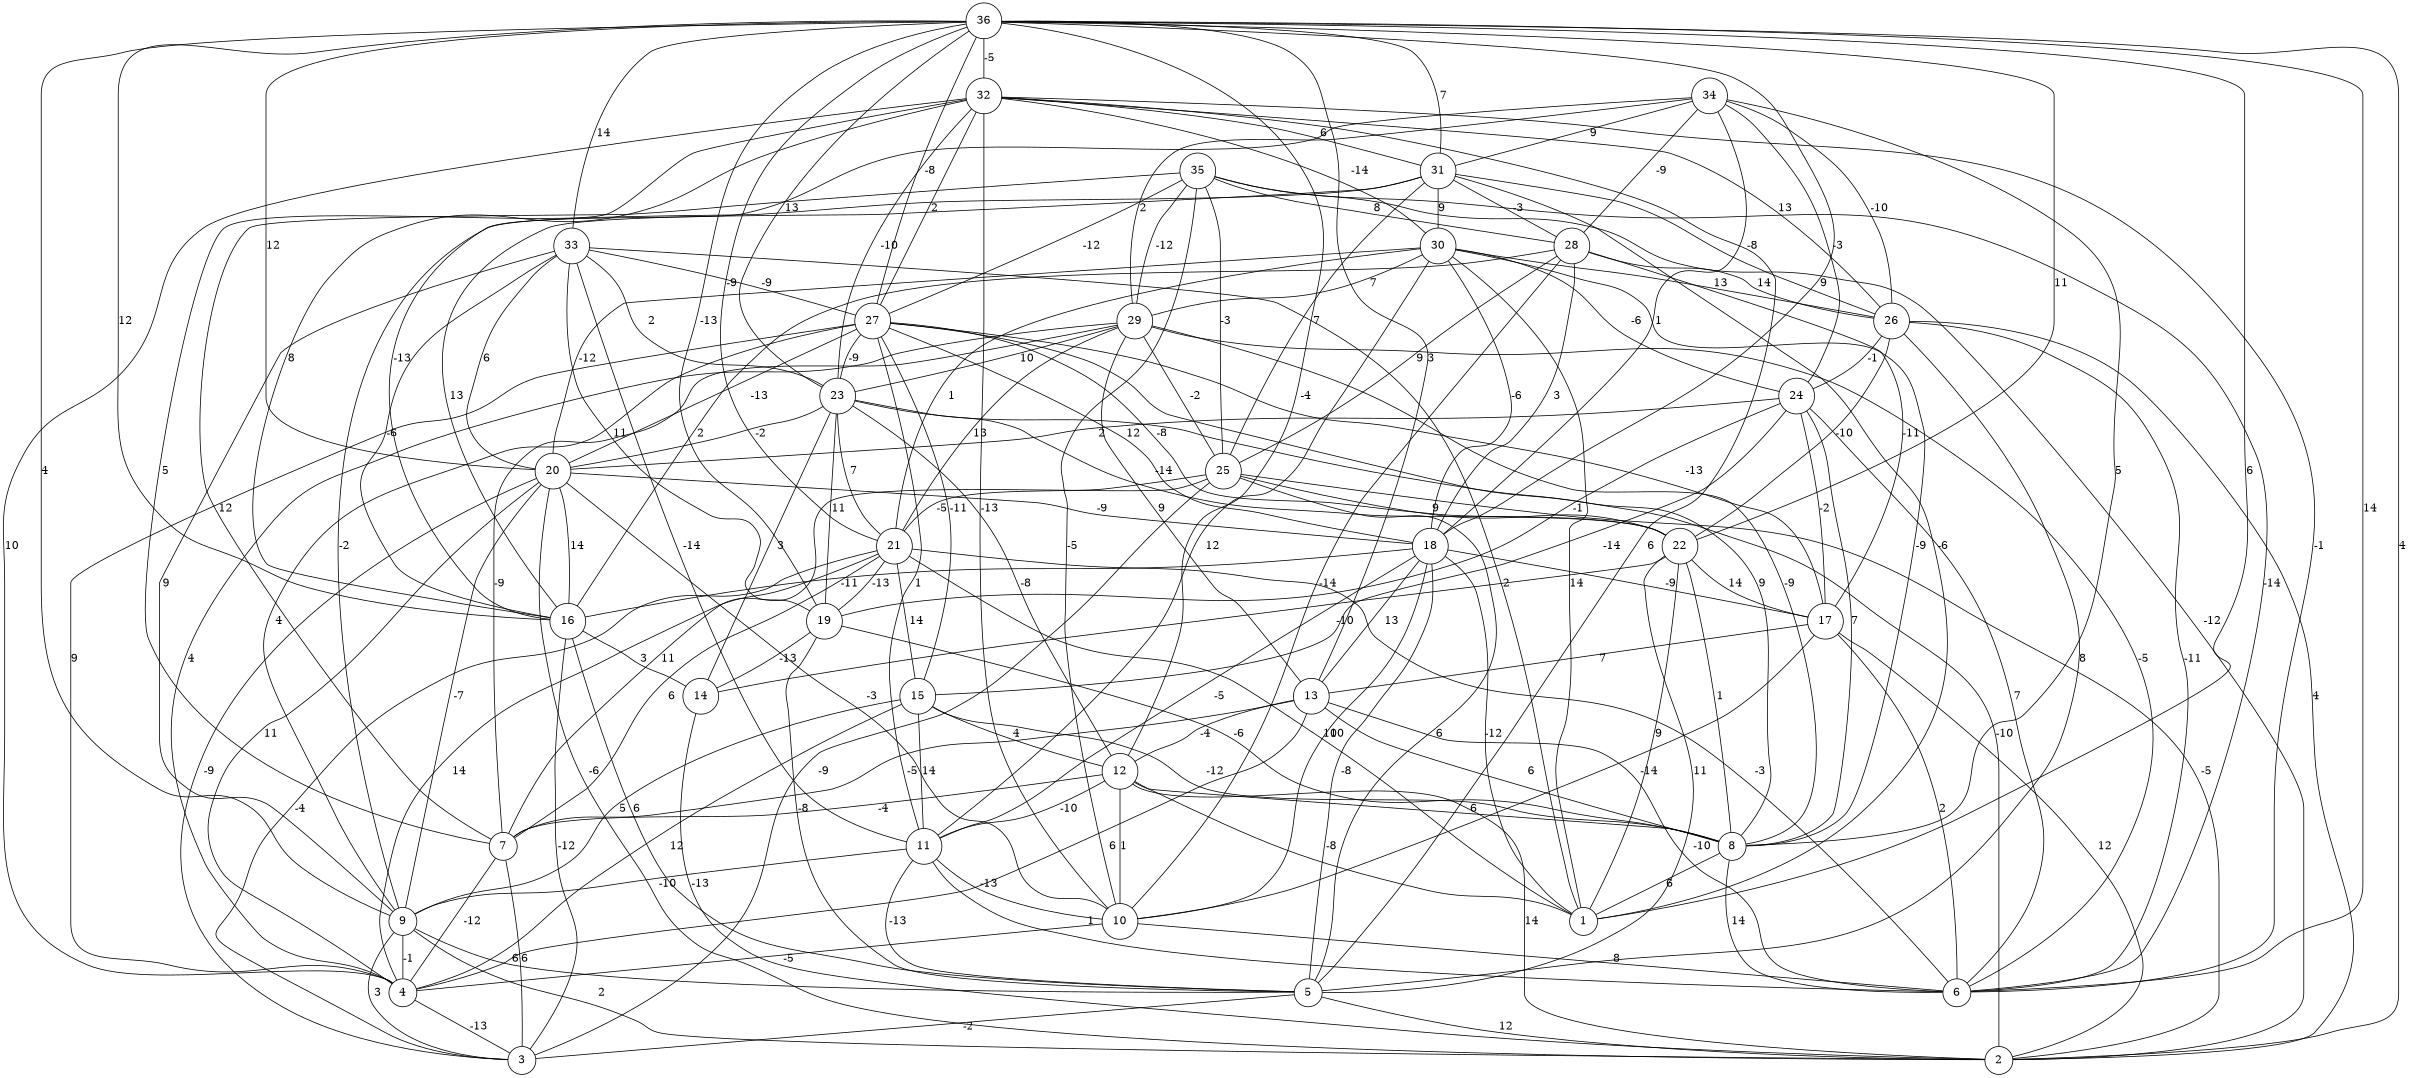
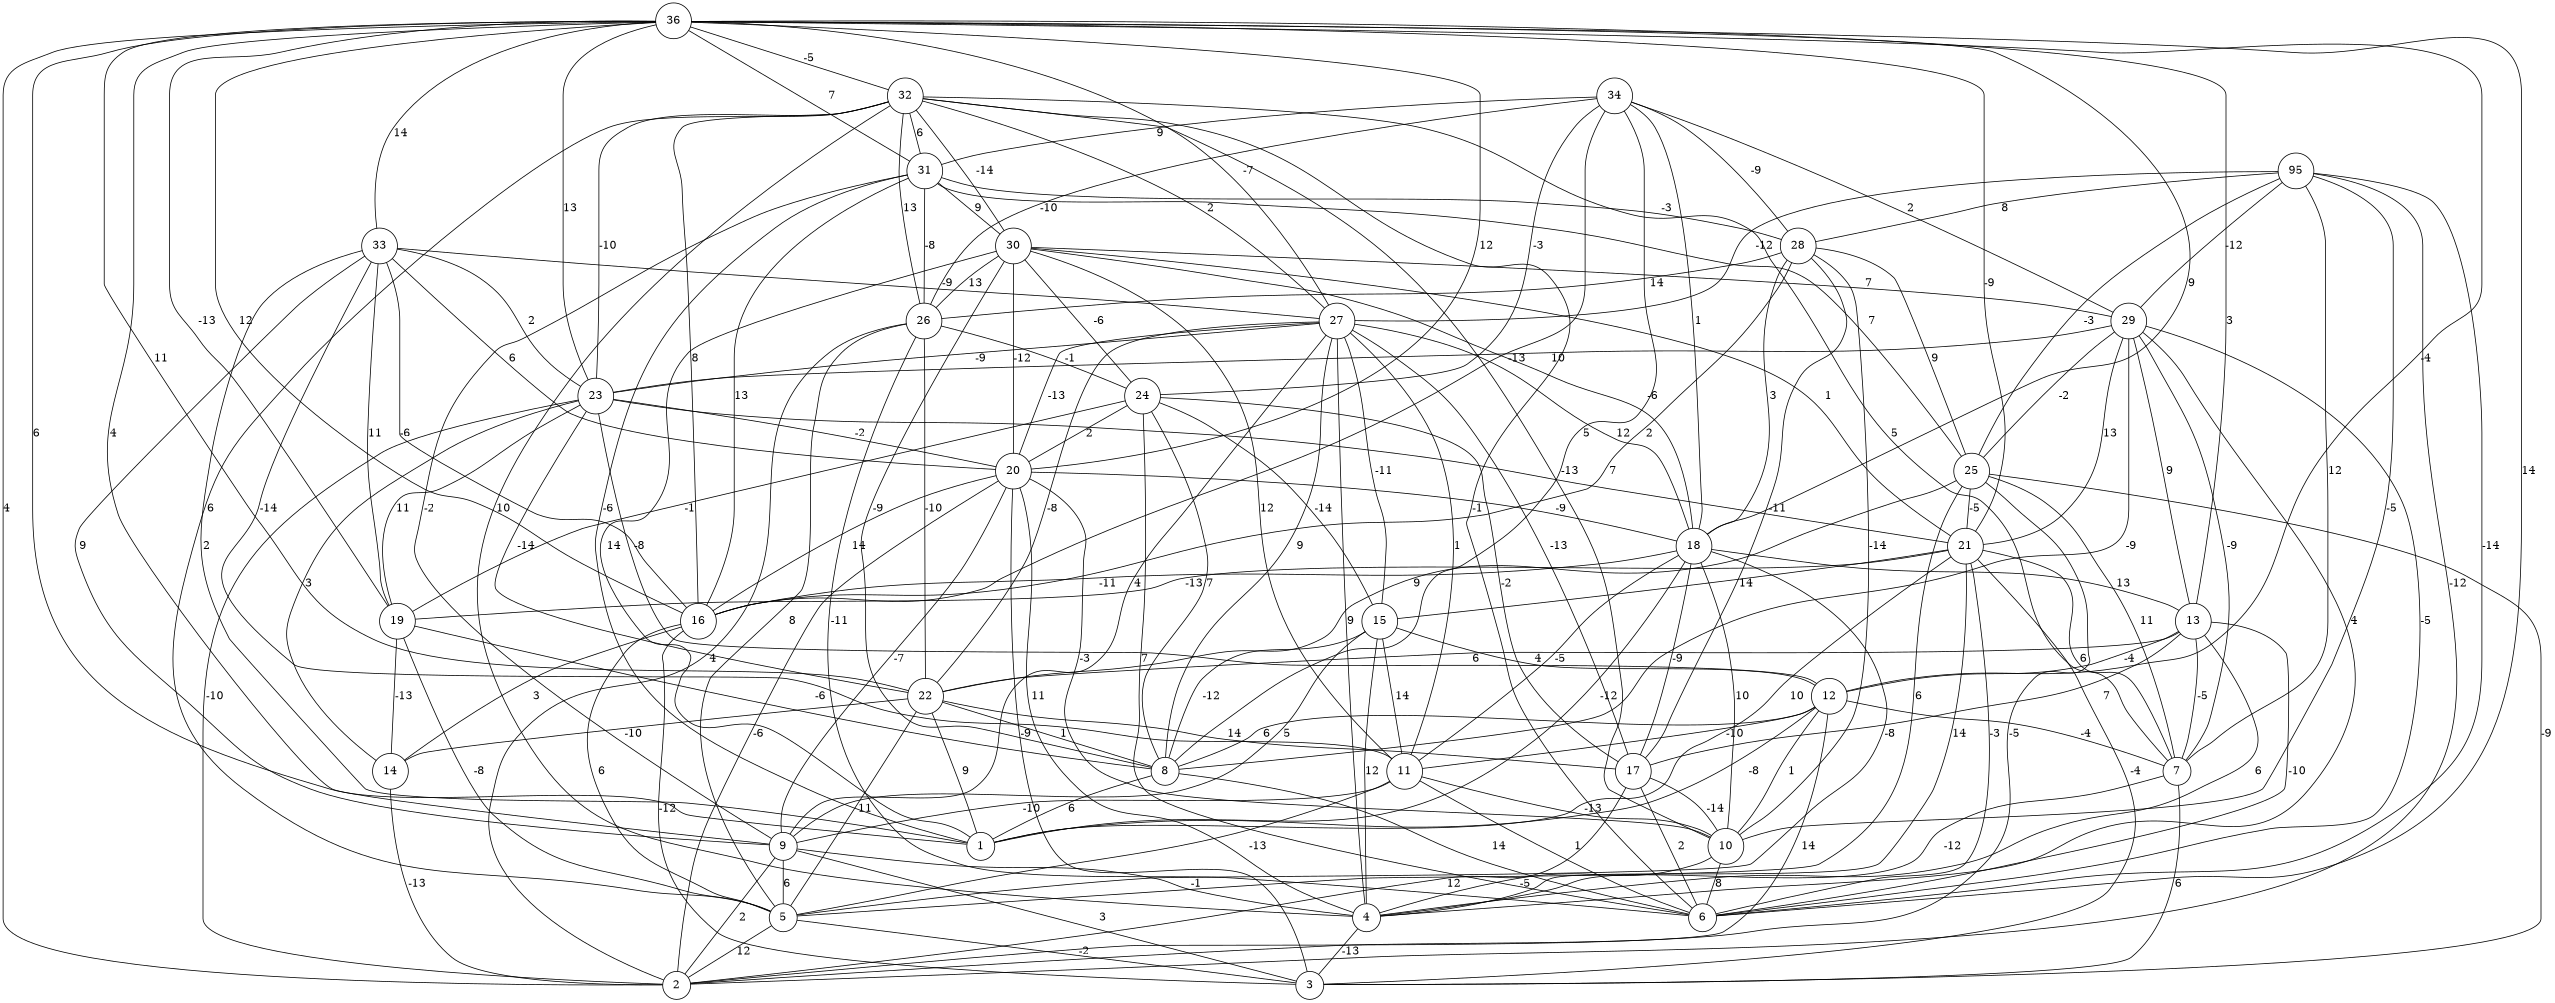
(930, 171) -> (1248, 171)
(1198, 171) -> (2296, 171)
(1518, 785) -> (1530, 652)
